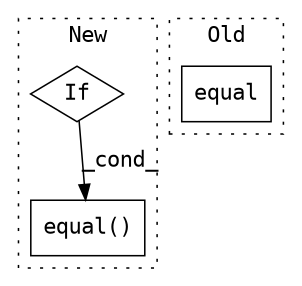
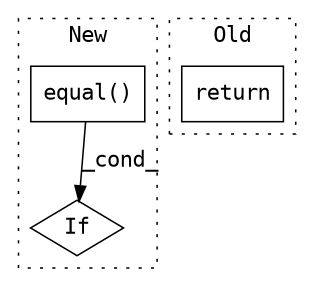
(226, 94) -> (233, 94)
(82, 152) -> (83, 154)
